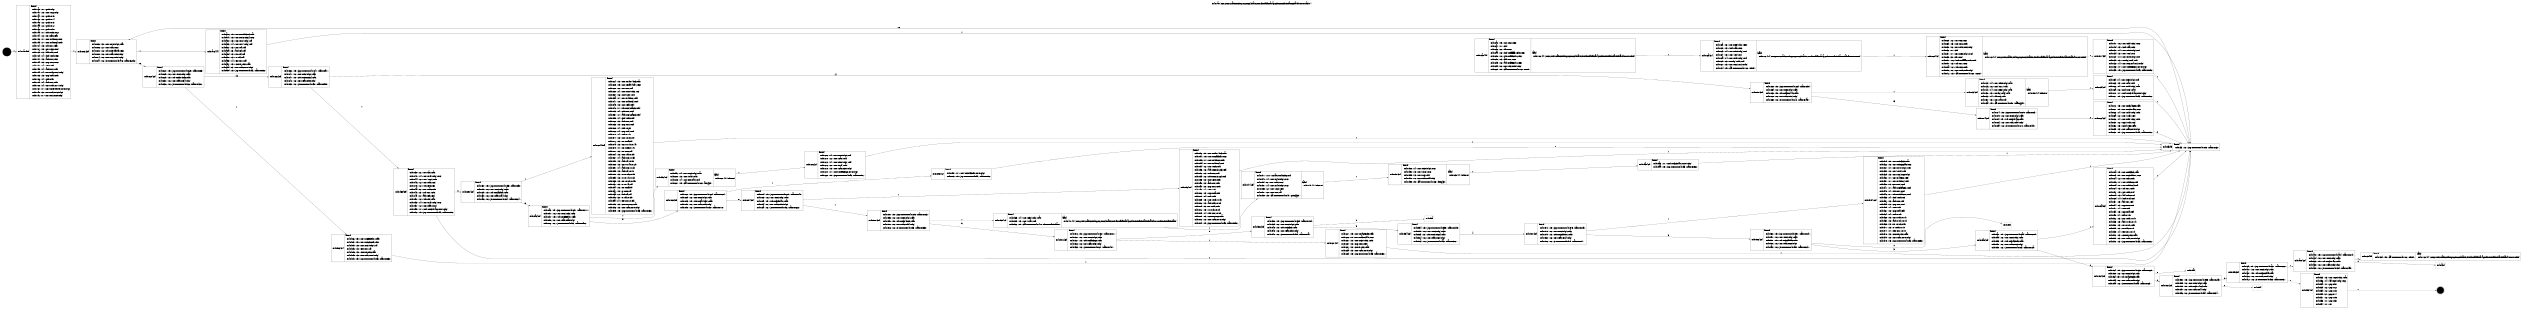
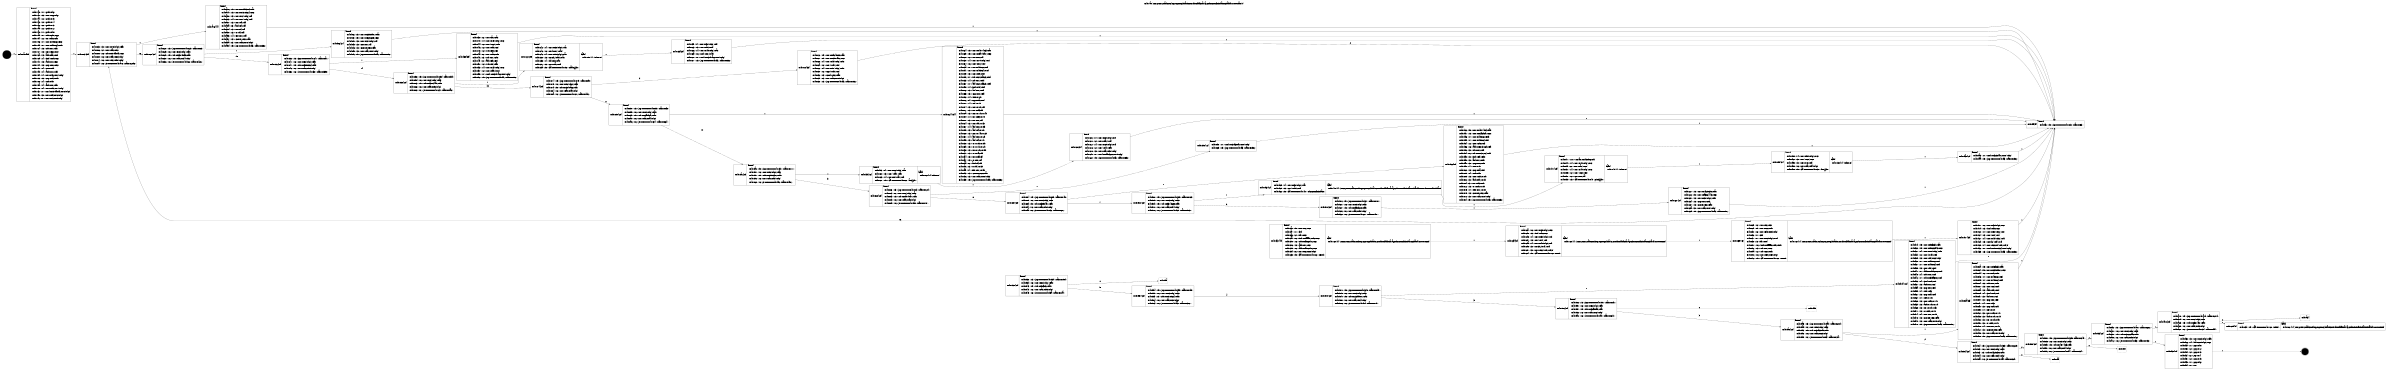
(457, 192) -> (600, 101)
(1183, 236) -> none
